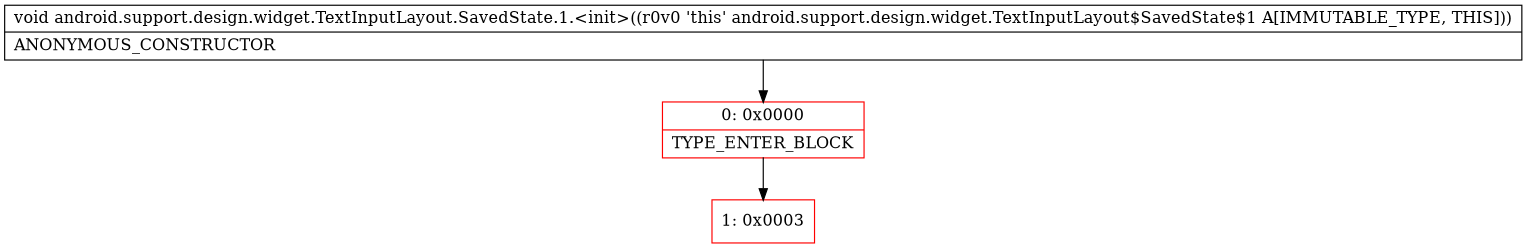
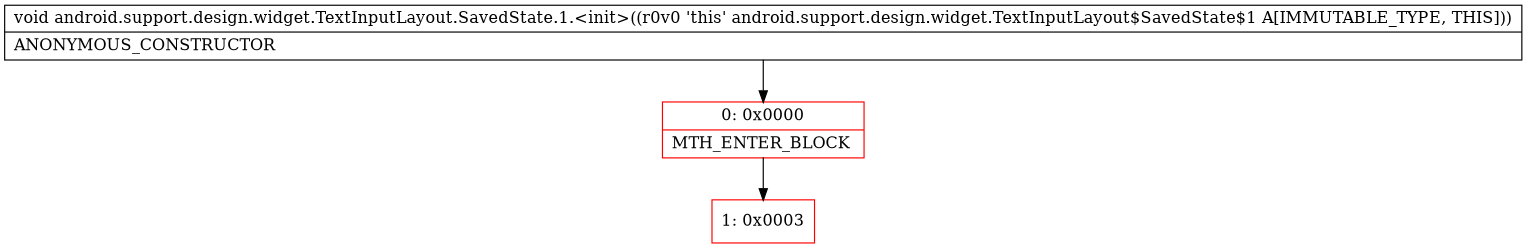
(763, 143) -> (762, 143)
